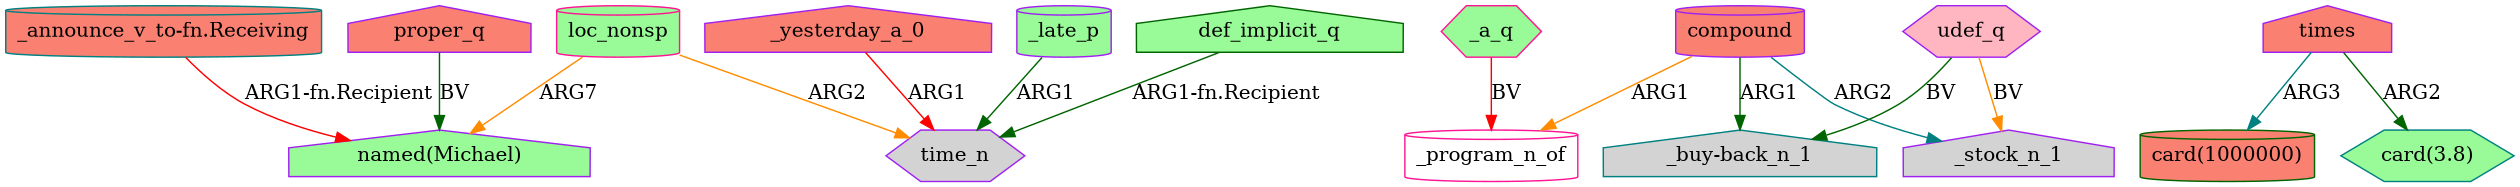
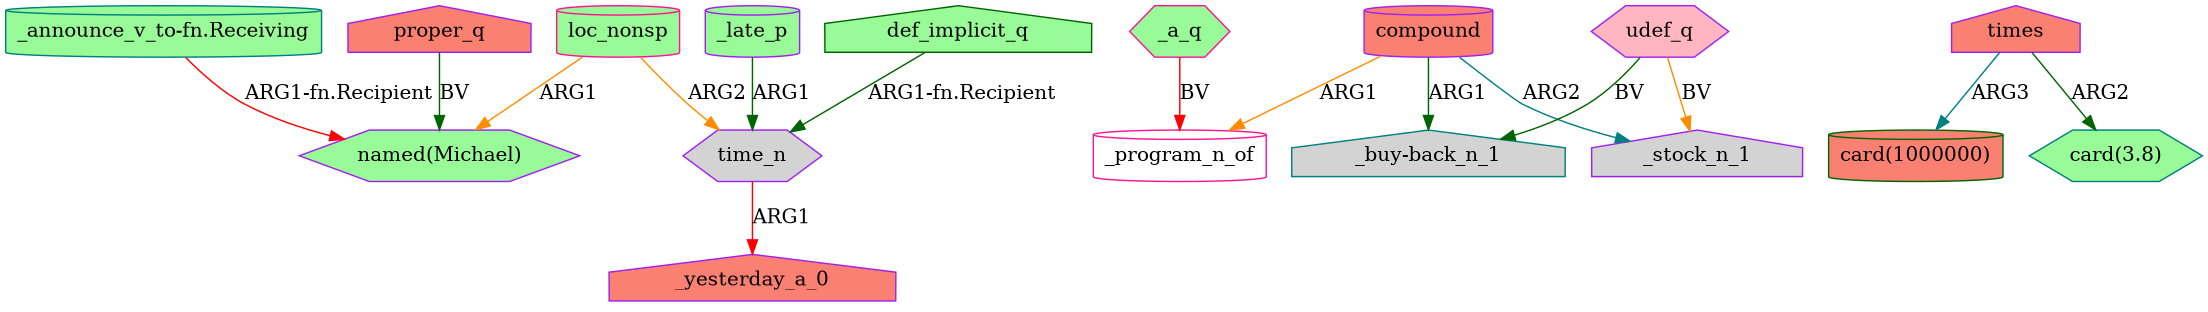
(164, 31) -> (164, 31)
(895, 86) -> (752, 211)
(569, 94) -> (569, 94)
(439, 156) -> (439, 156)
